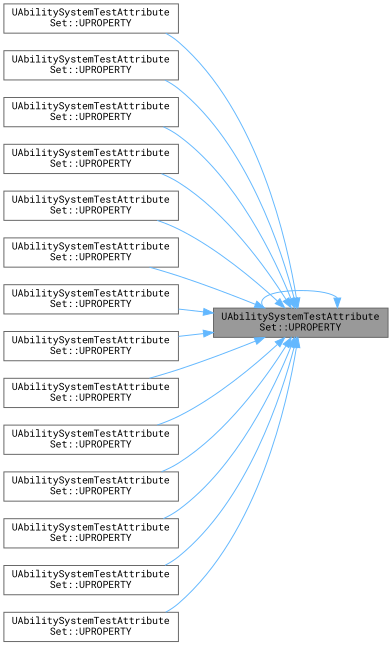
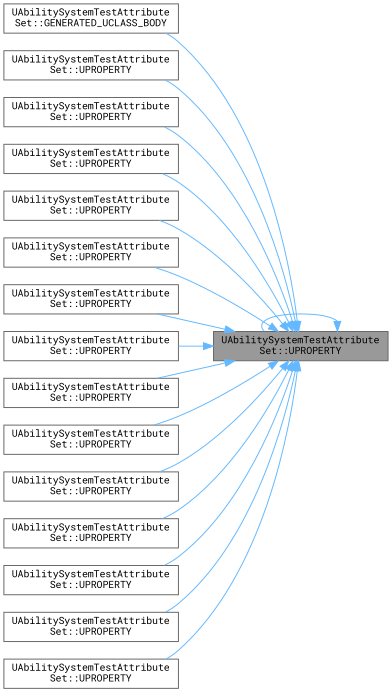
none -> (91, 19)
